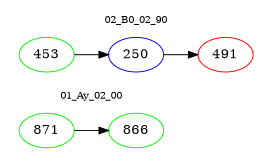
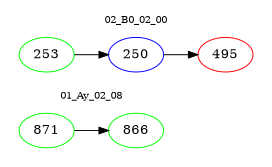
(136, 21) -> (136, 21)
(47, 55) -> (47, 55)
(226, 55) -> (226, 55)
(91, 96) -> (91, 96)
